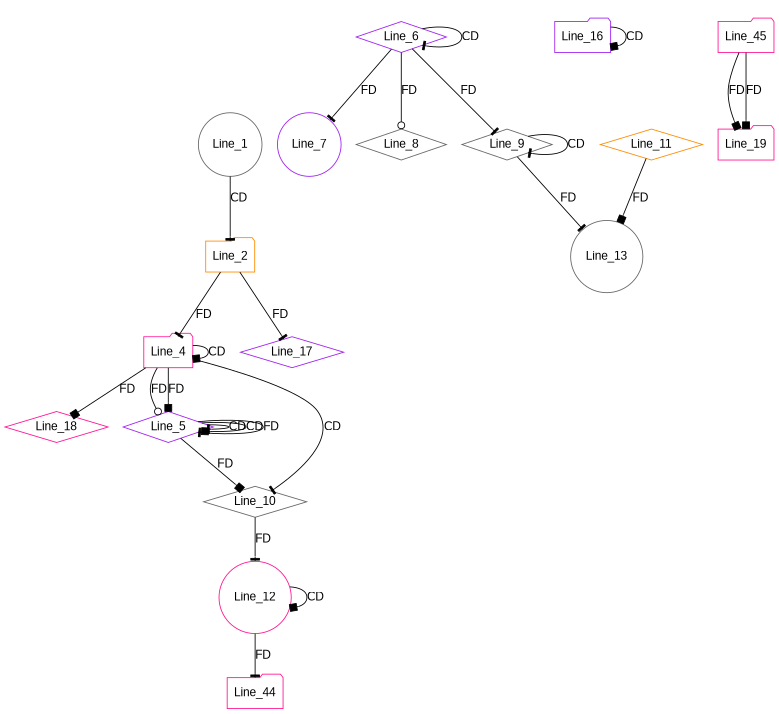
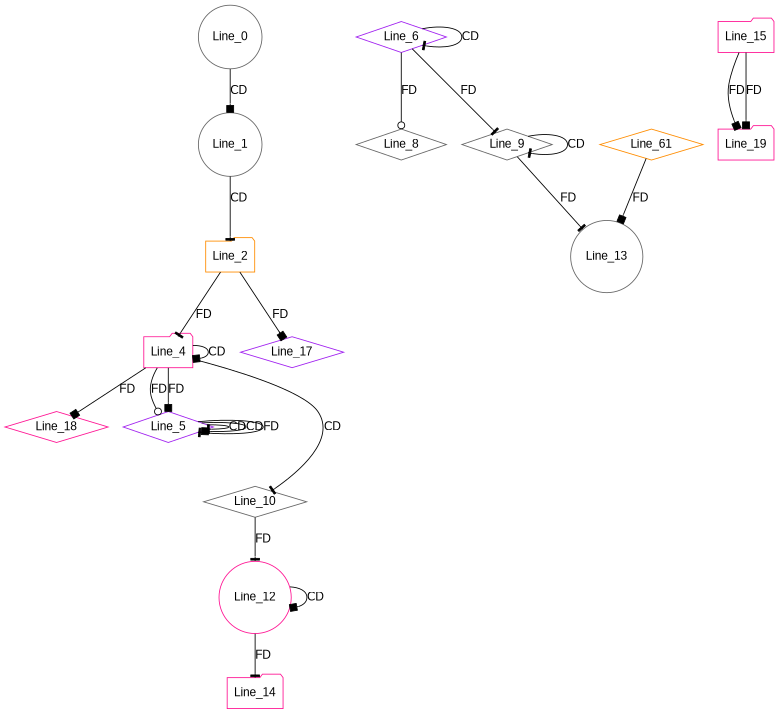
none -> (230, 37)
(583, 37) -> none
(746, 37) -> (746, 37)
(309, 145) -> none
(651, 145) -> (651, 145)
(261, 304) -> (261, 304)
(208, 461) -> none
(255, 693) -> (255, 693)
